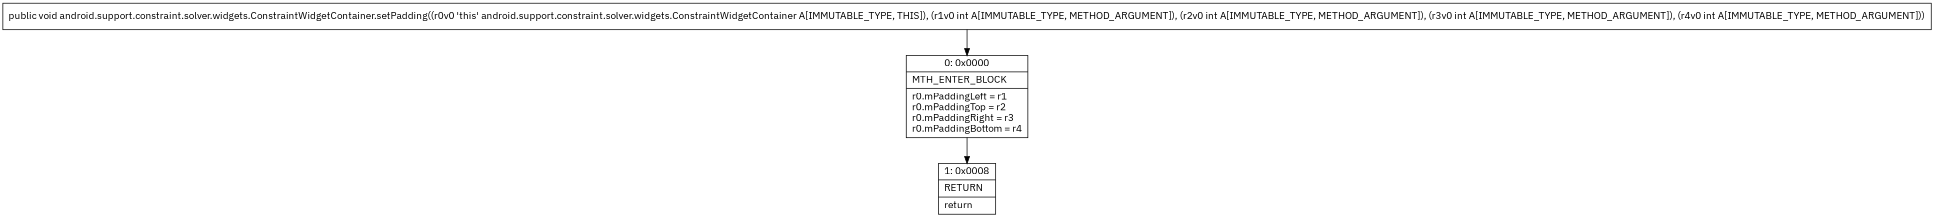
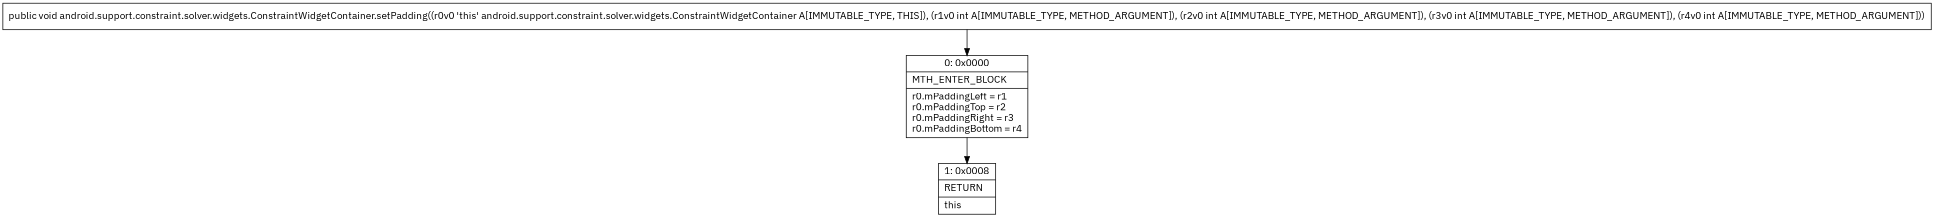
(958, 205) -> (953, 205)
